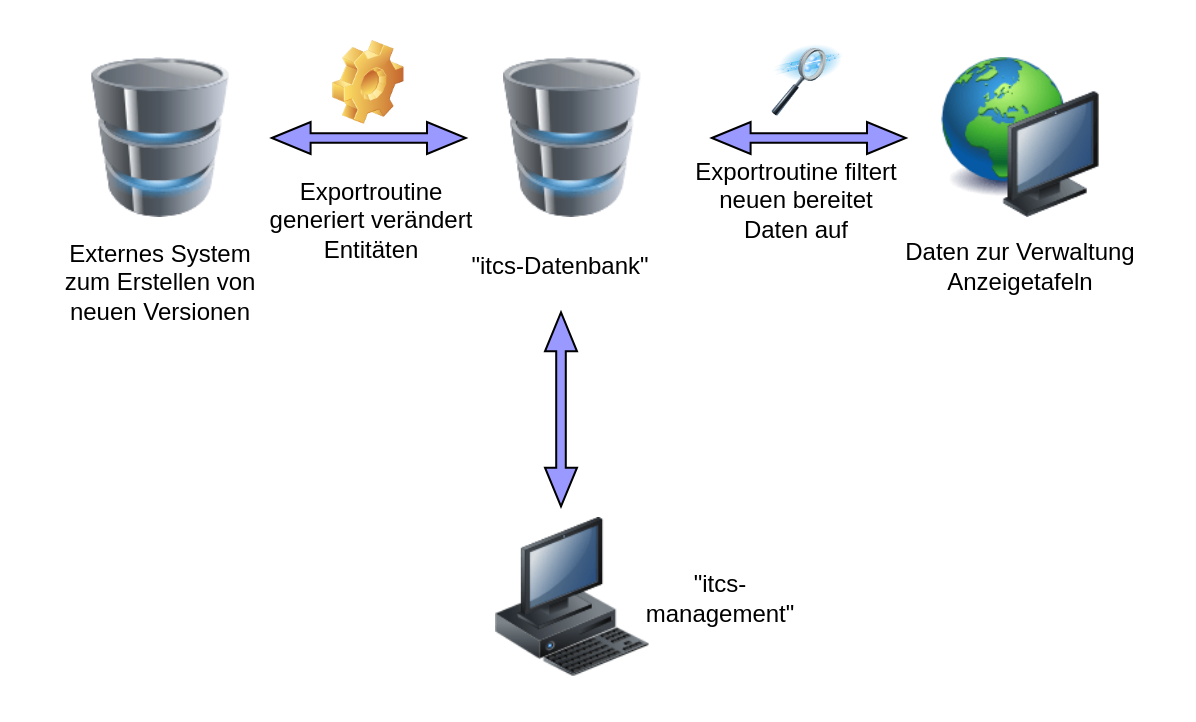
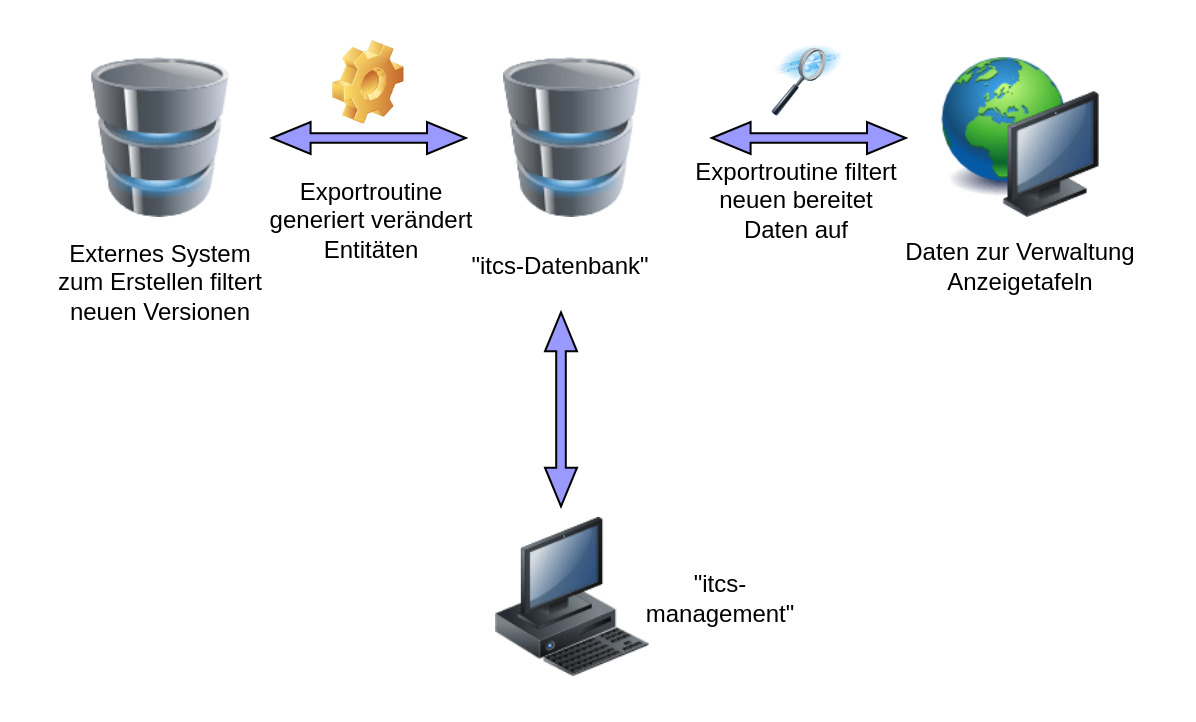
(161, 283) -> (161, 283)
